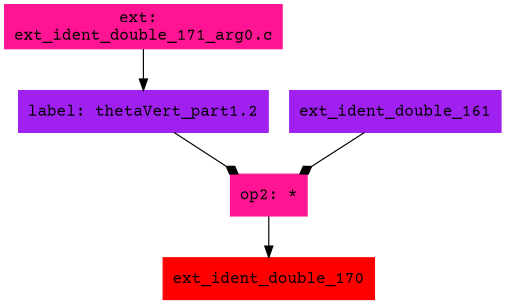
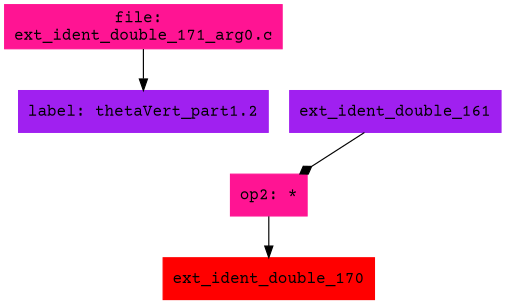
(143, 27) -> (143, 27)
(200, 149) -> none
